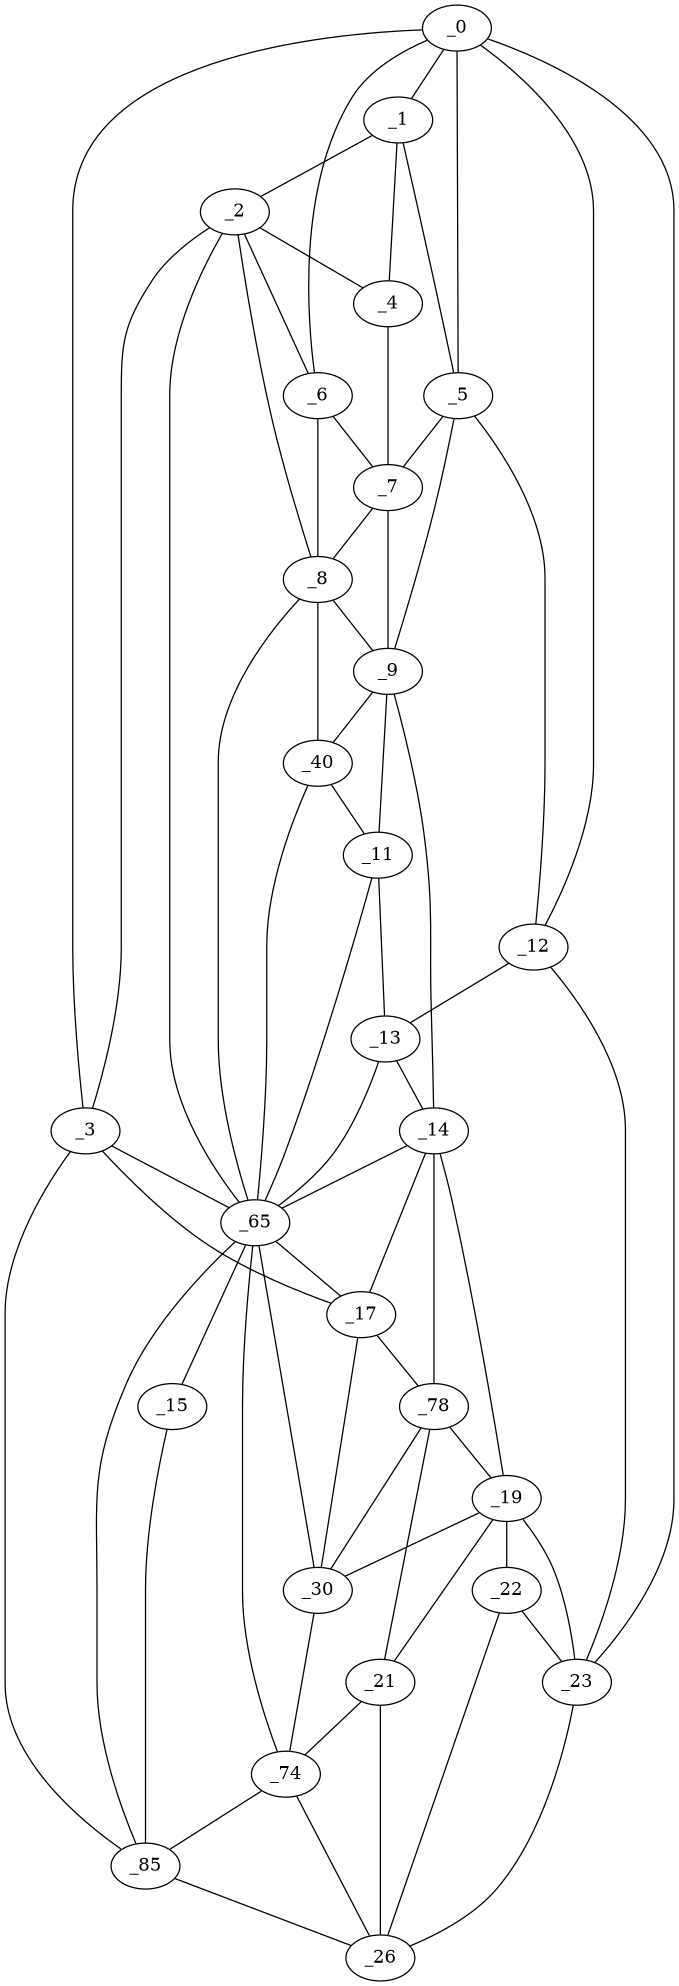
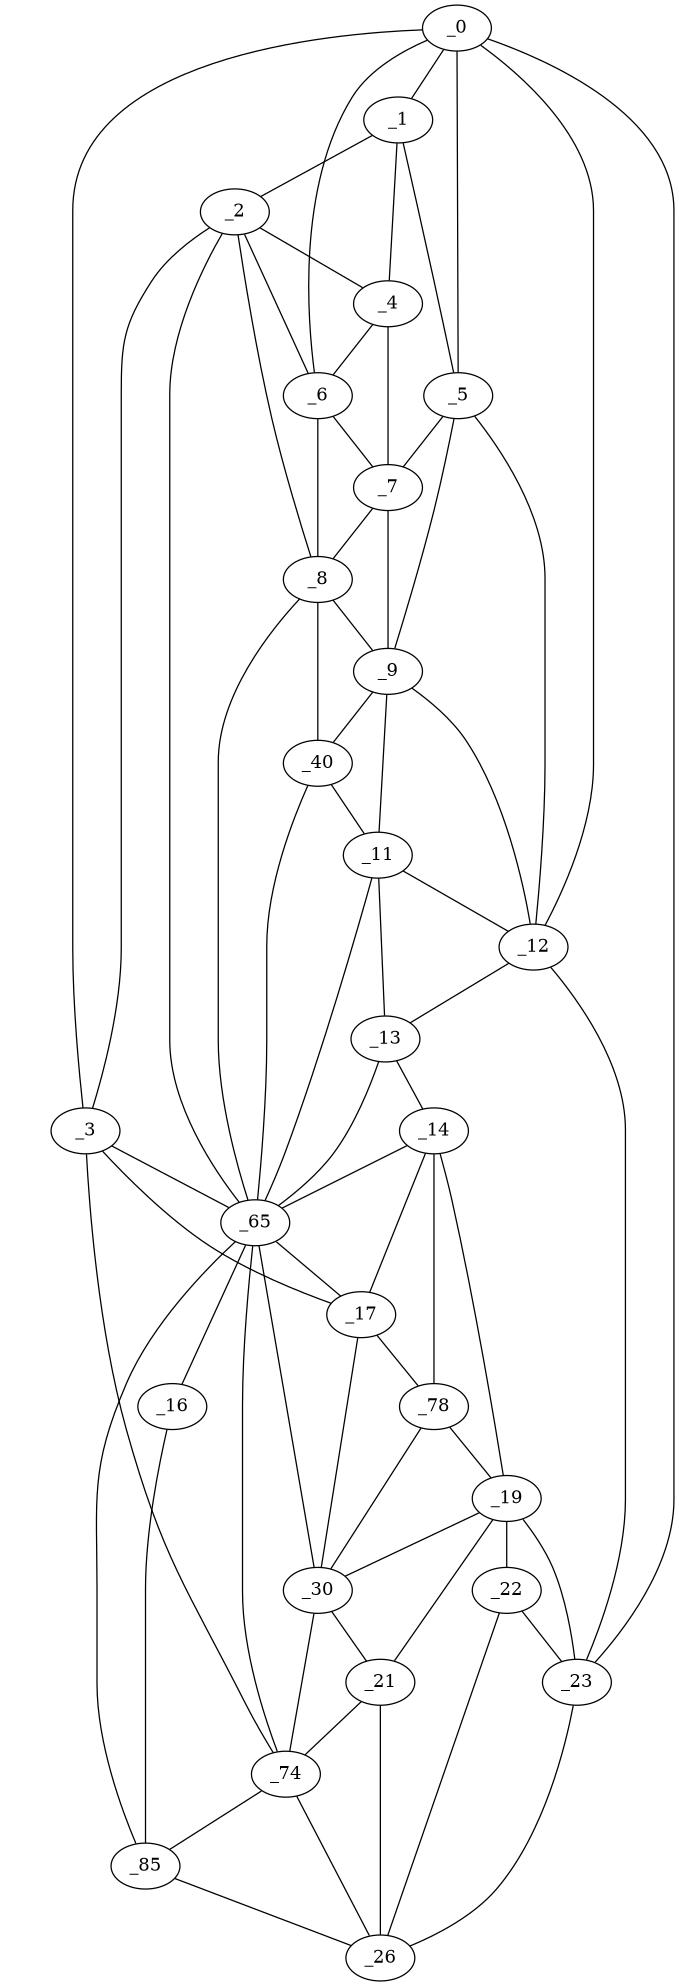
none -> (353, 350)
(430, 899) -> (494, 793)
none -> (456, 901)
(172, 1407) -> (172, 1407)
(5, 1515) -> (137, 1467)
(409, 1533) -> (349, 1636)
